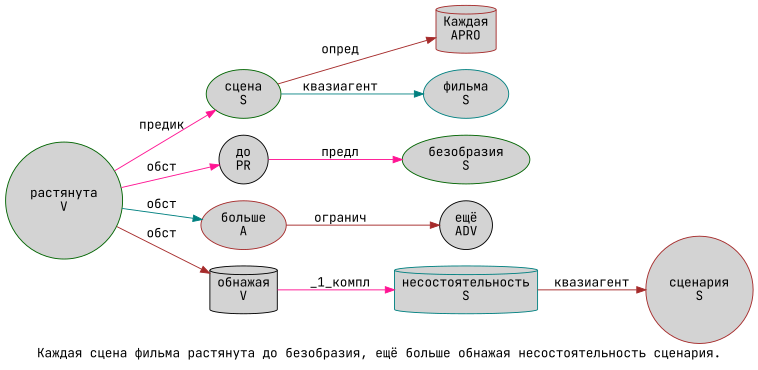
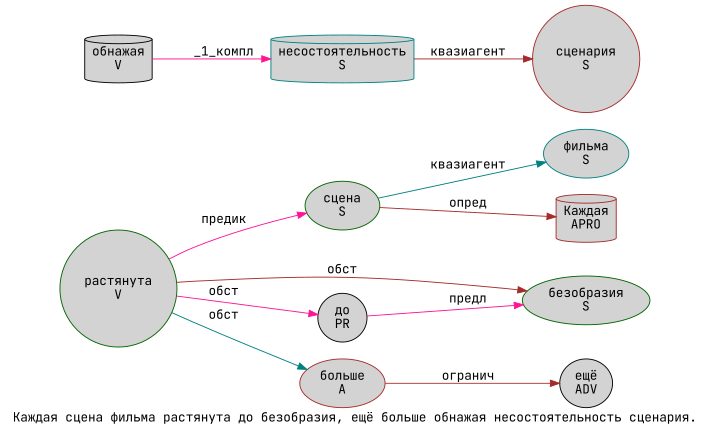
(159, 248) -> (347, 277)
